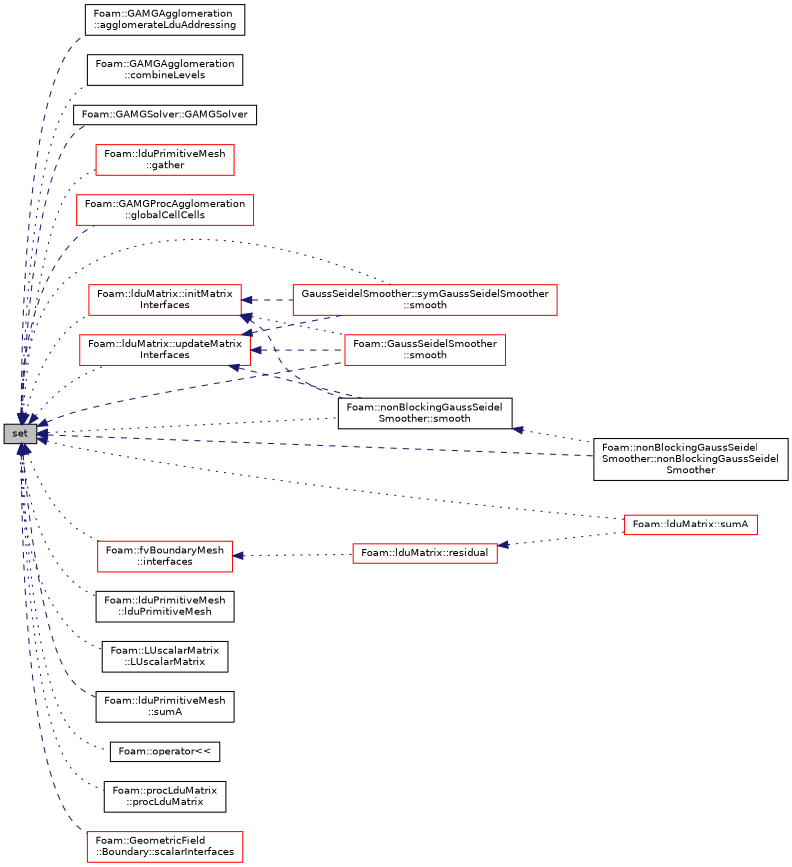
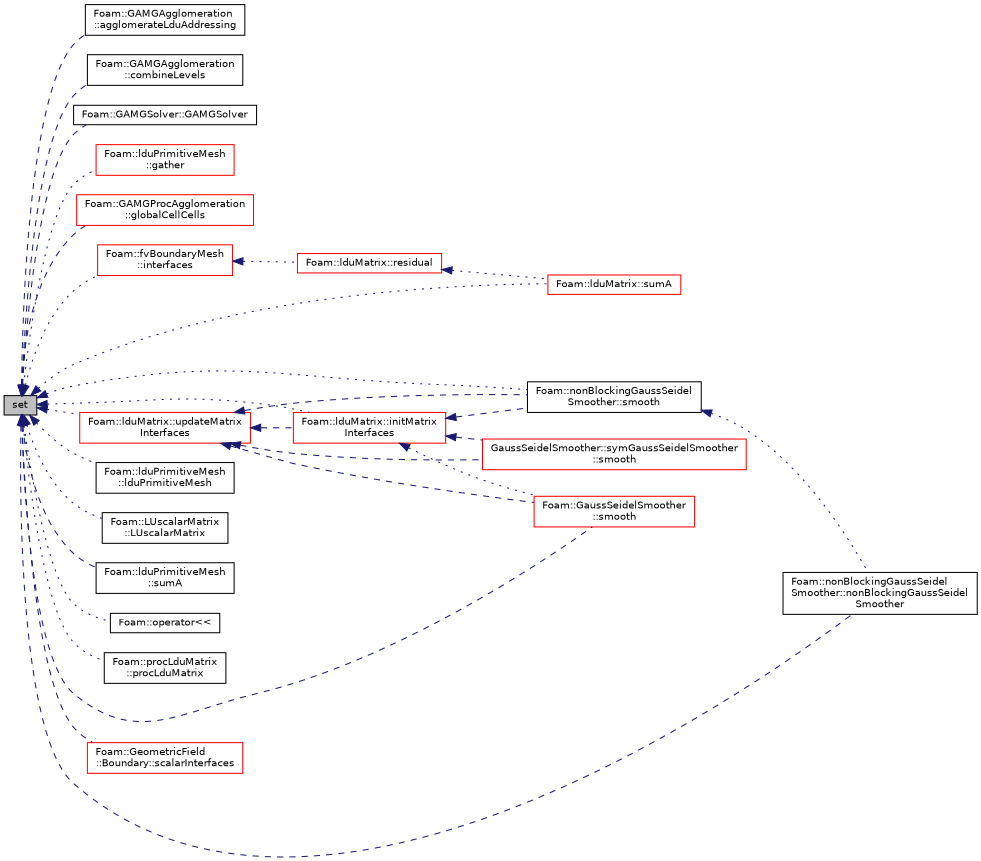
(38, 209) -> (39, 205)
(155, 242) -> none
none -> (277, 428)
